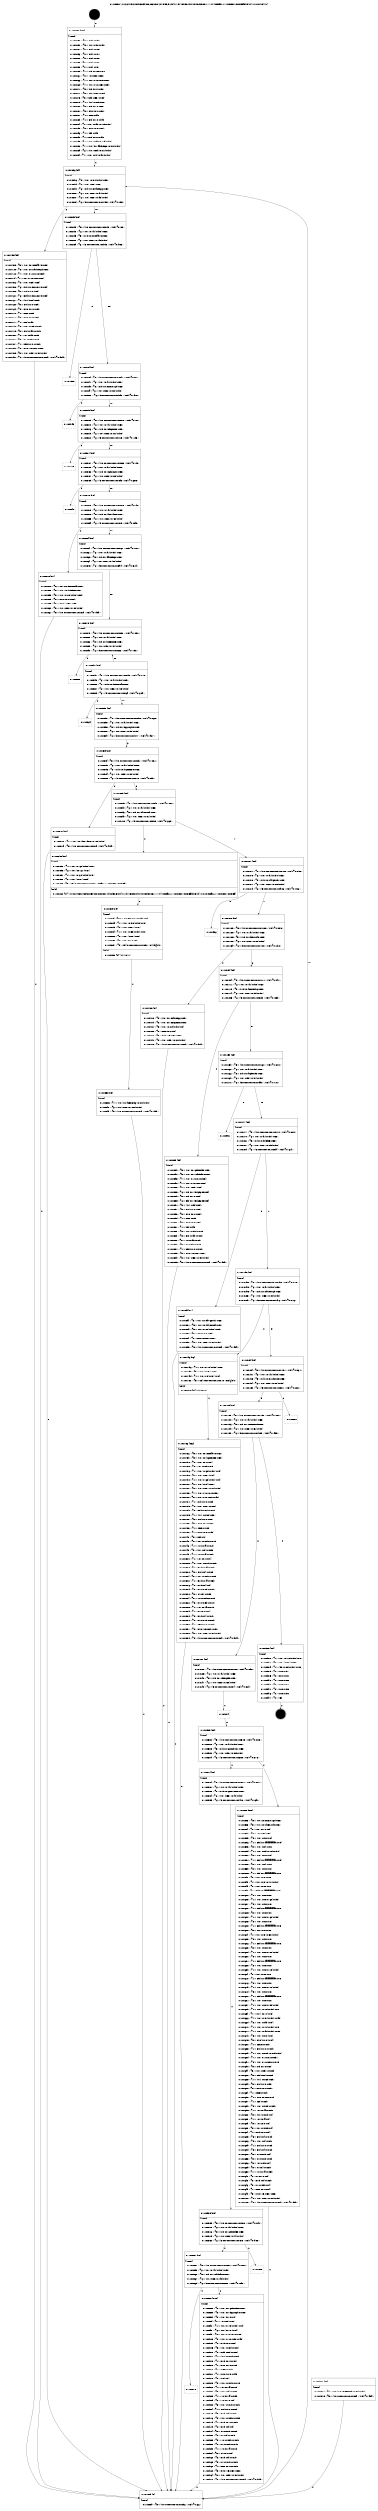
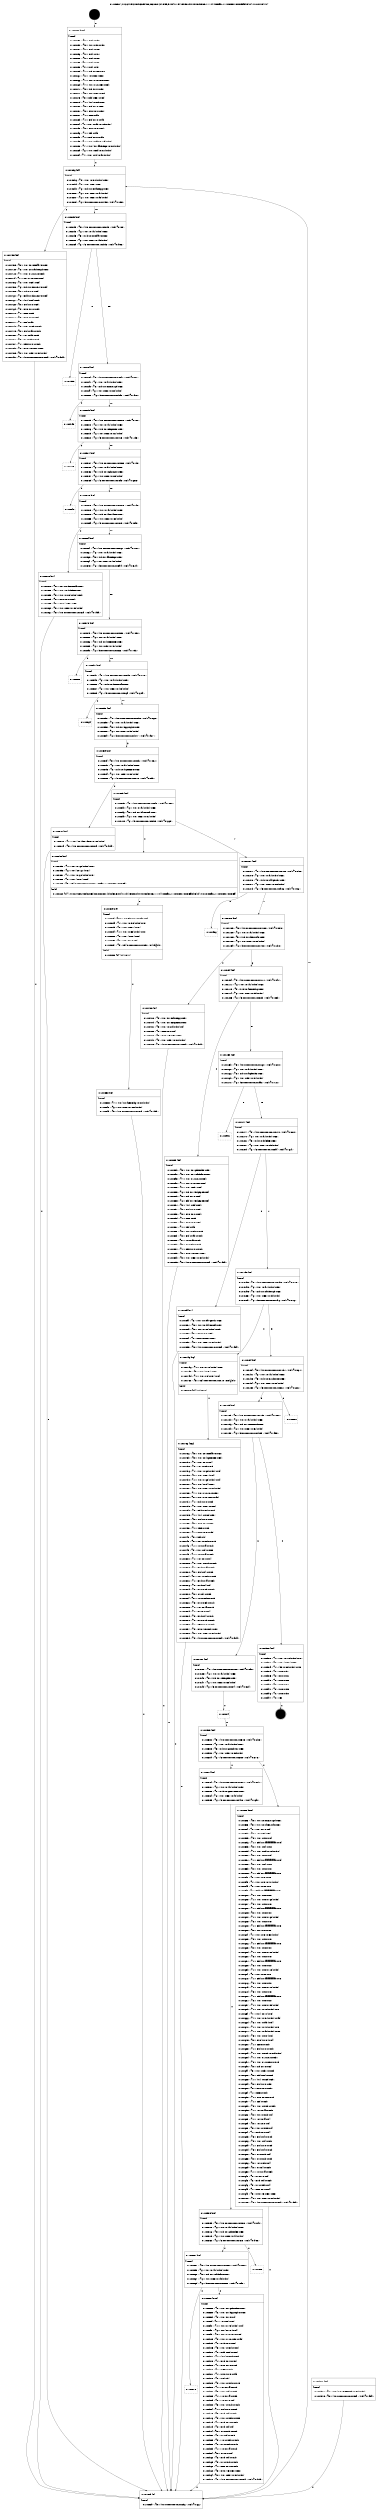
(113, 659) -> (109, 658)
(135, 786) -> none
